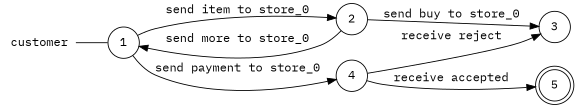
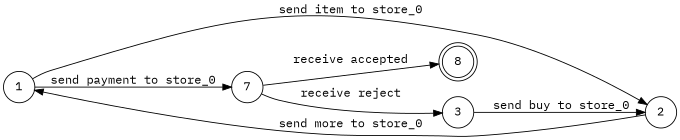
(449, 23) -> (555, 112)
(40, 43) -> none
(352, 76) -> (247, 87)
(555, 85) -> (458, 62)
